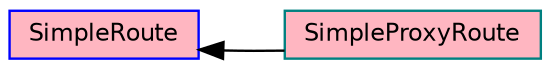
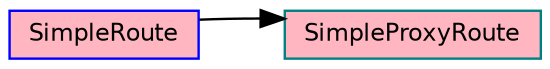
(254, 51) -> (230, 19)
